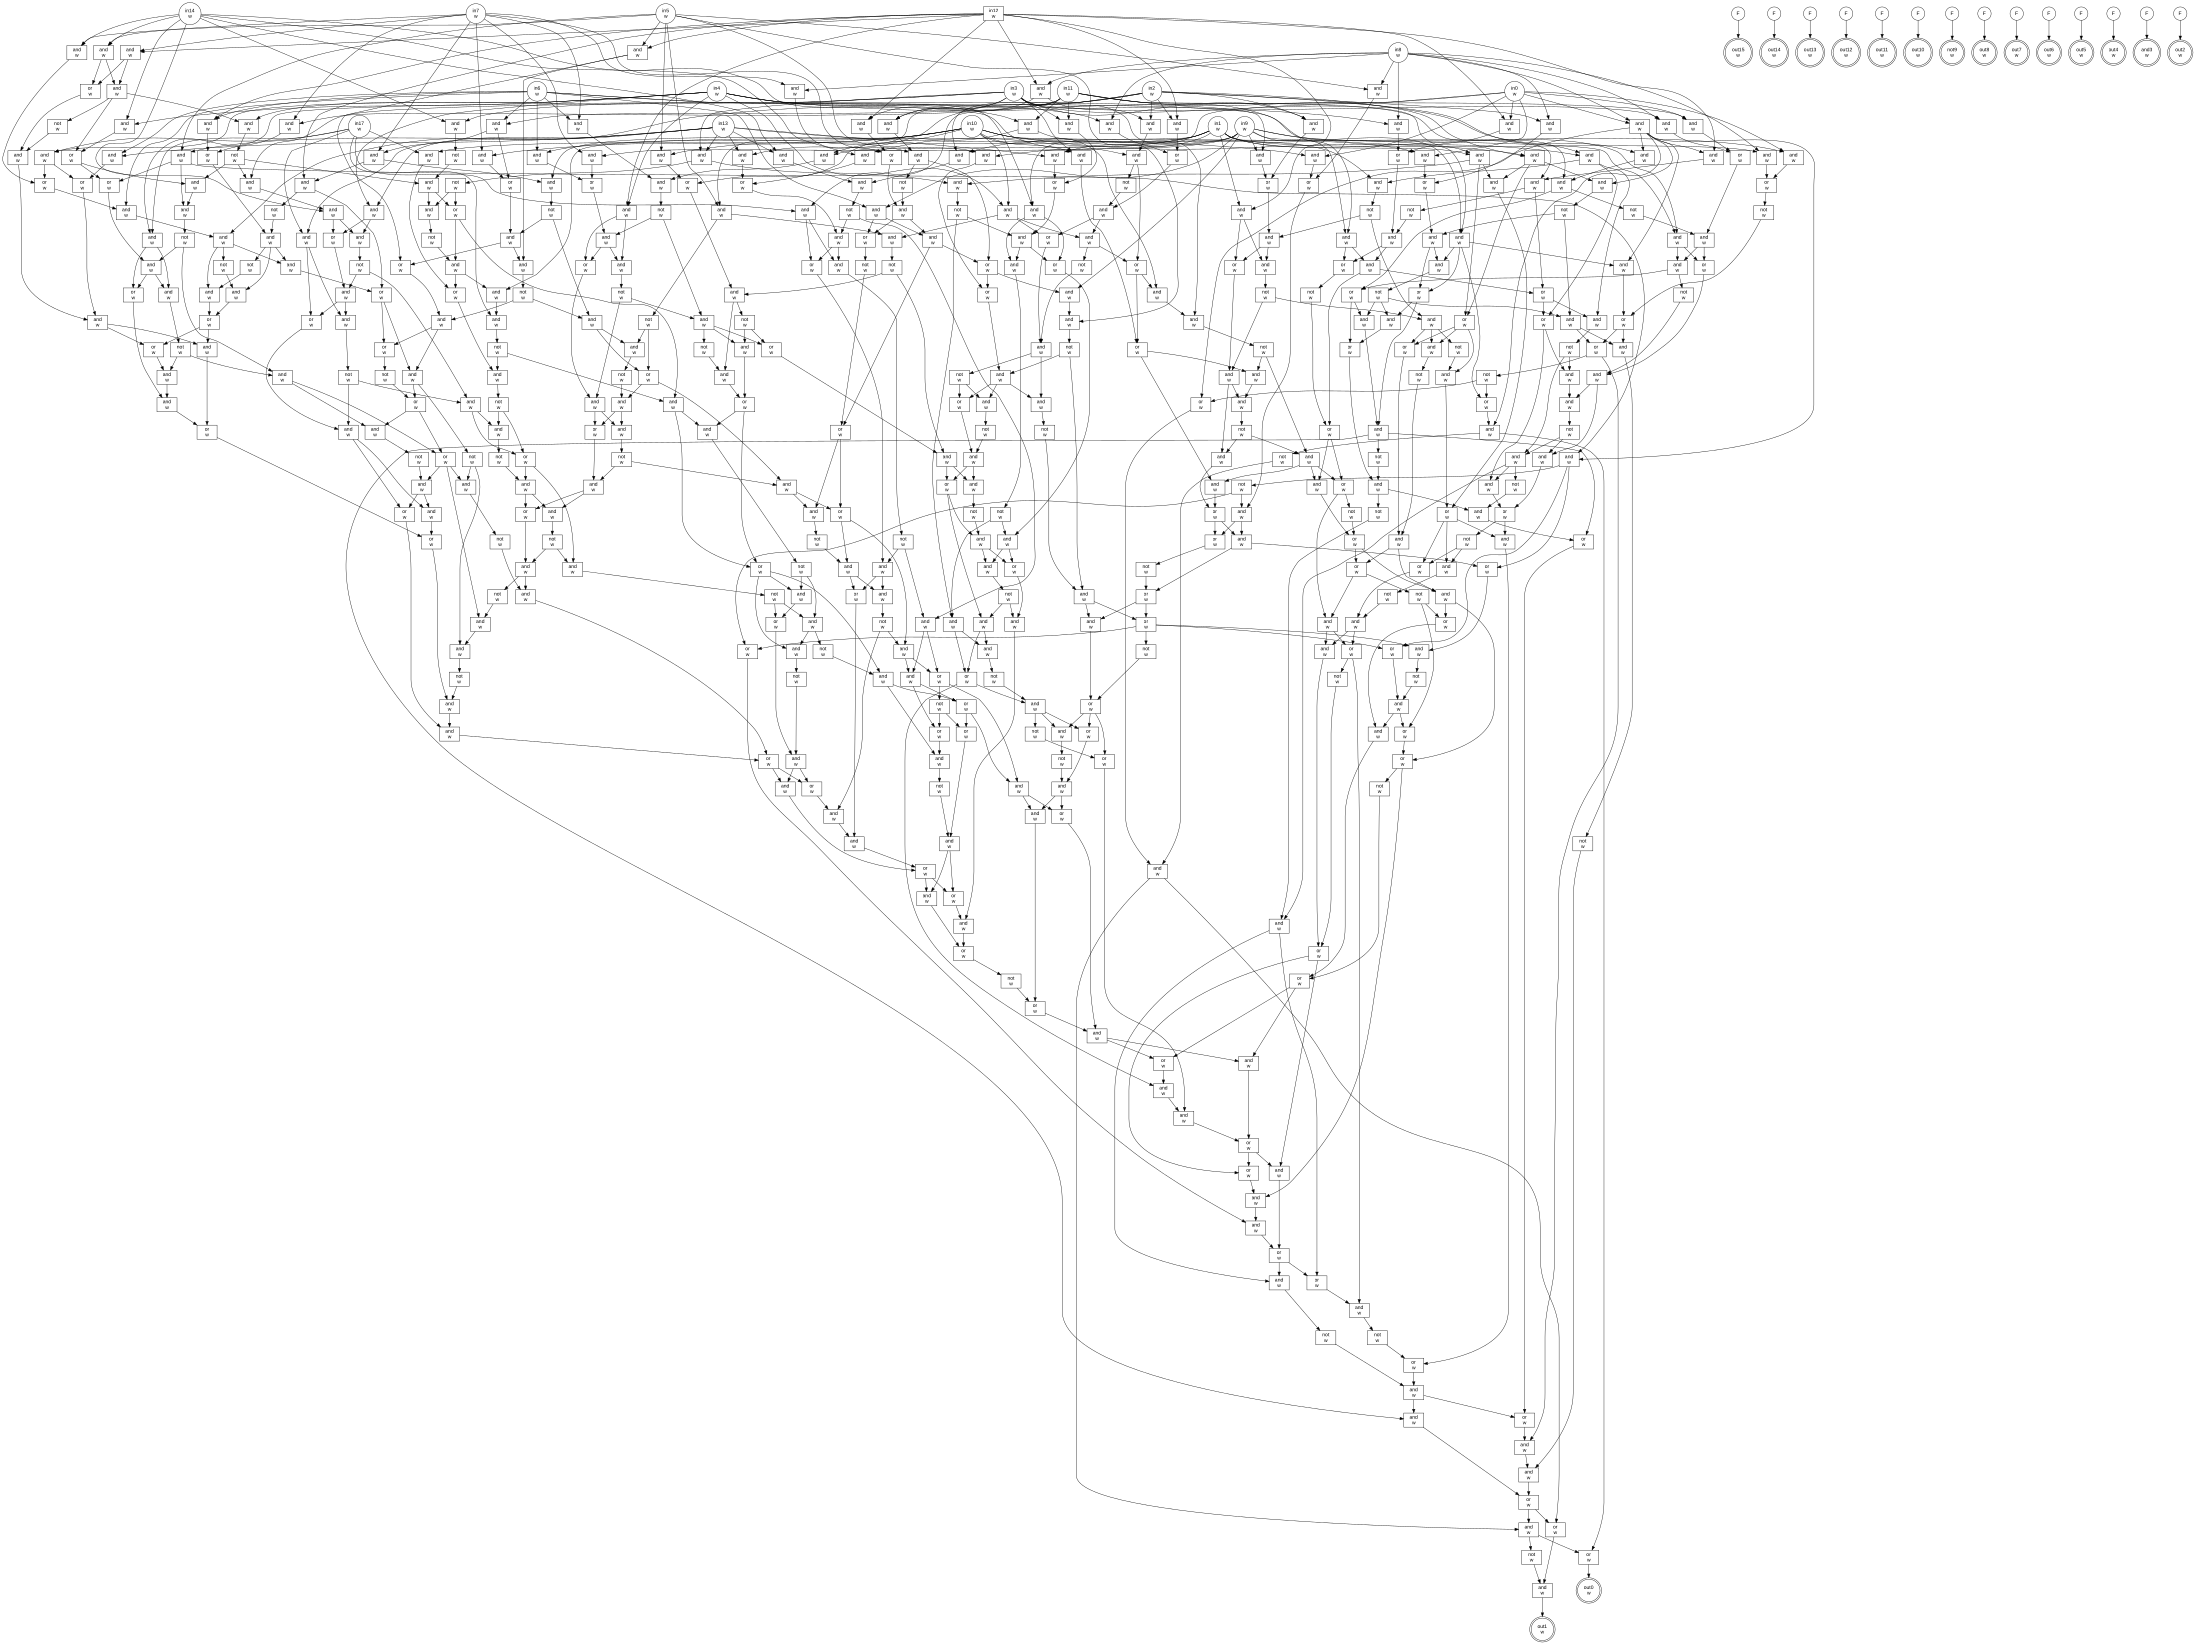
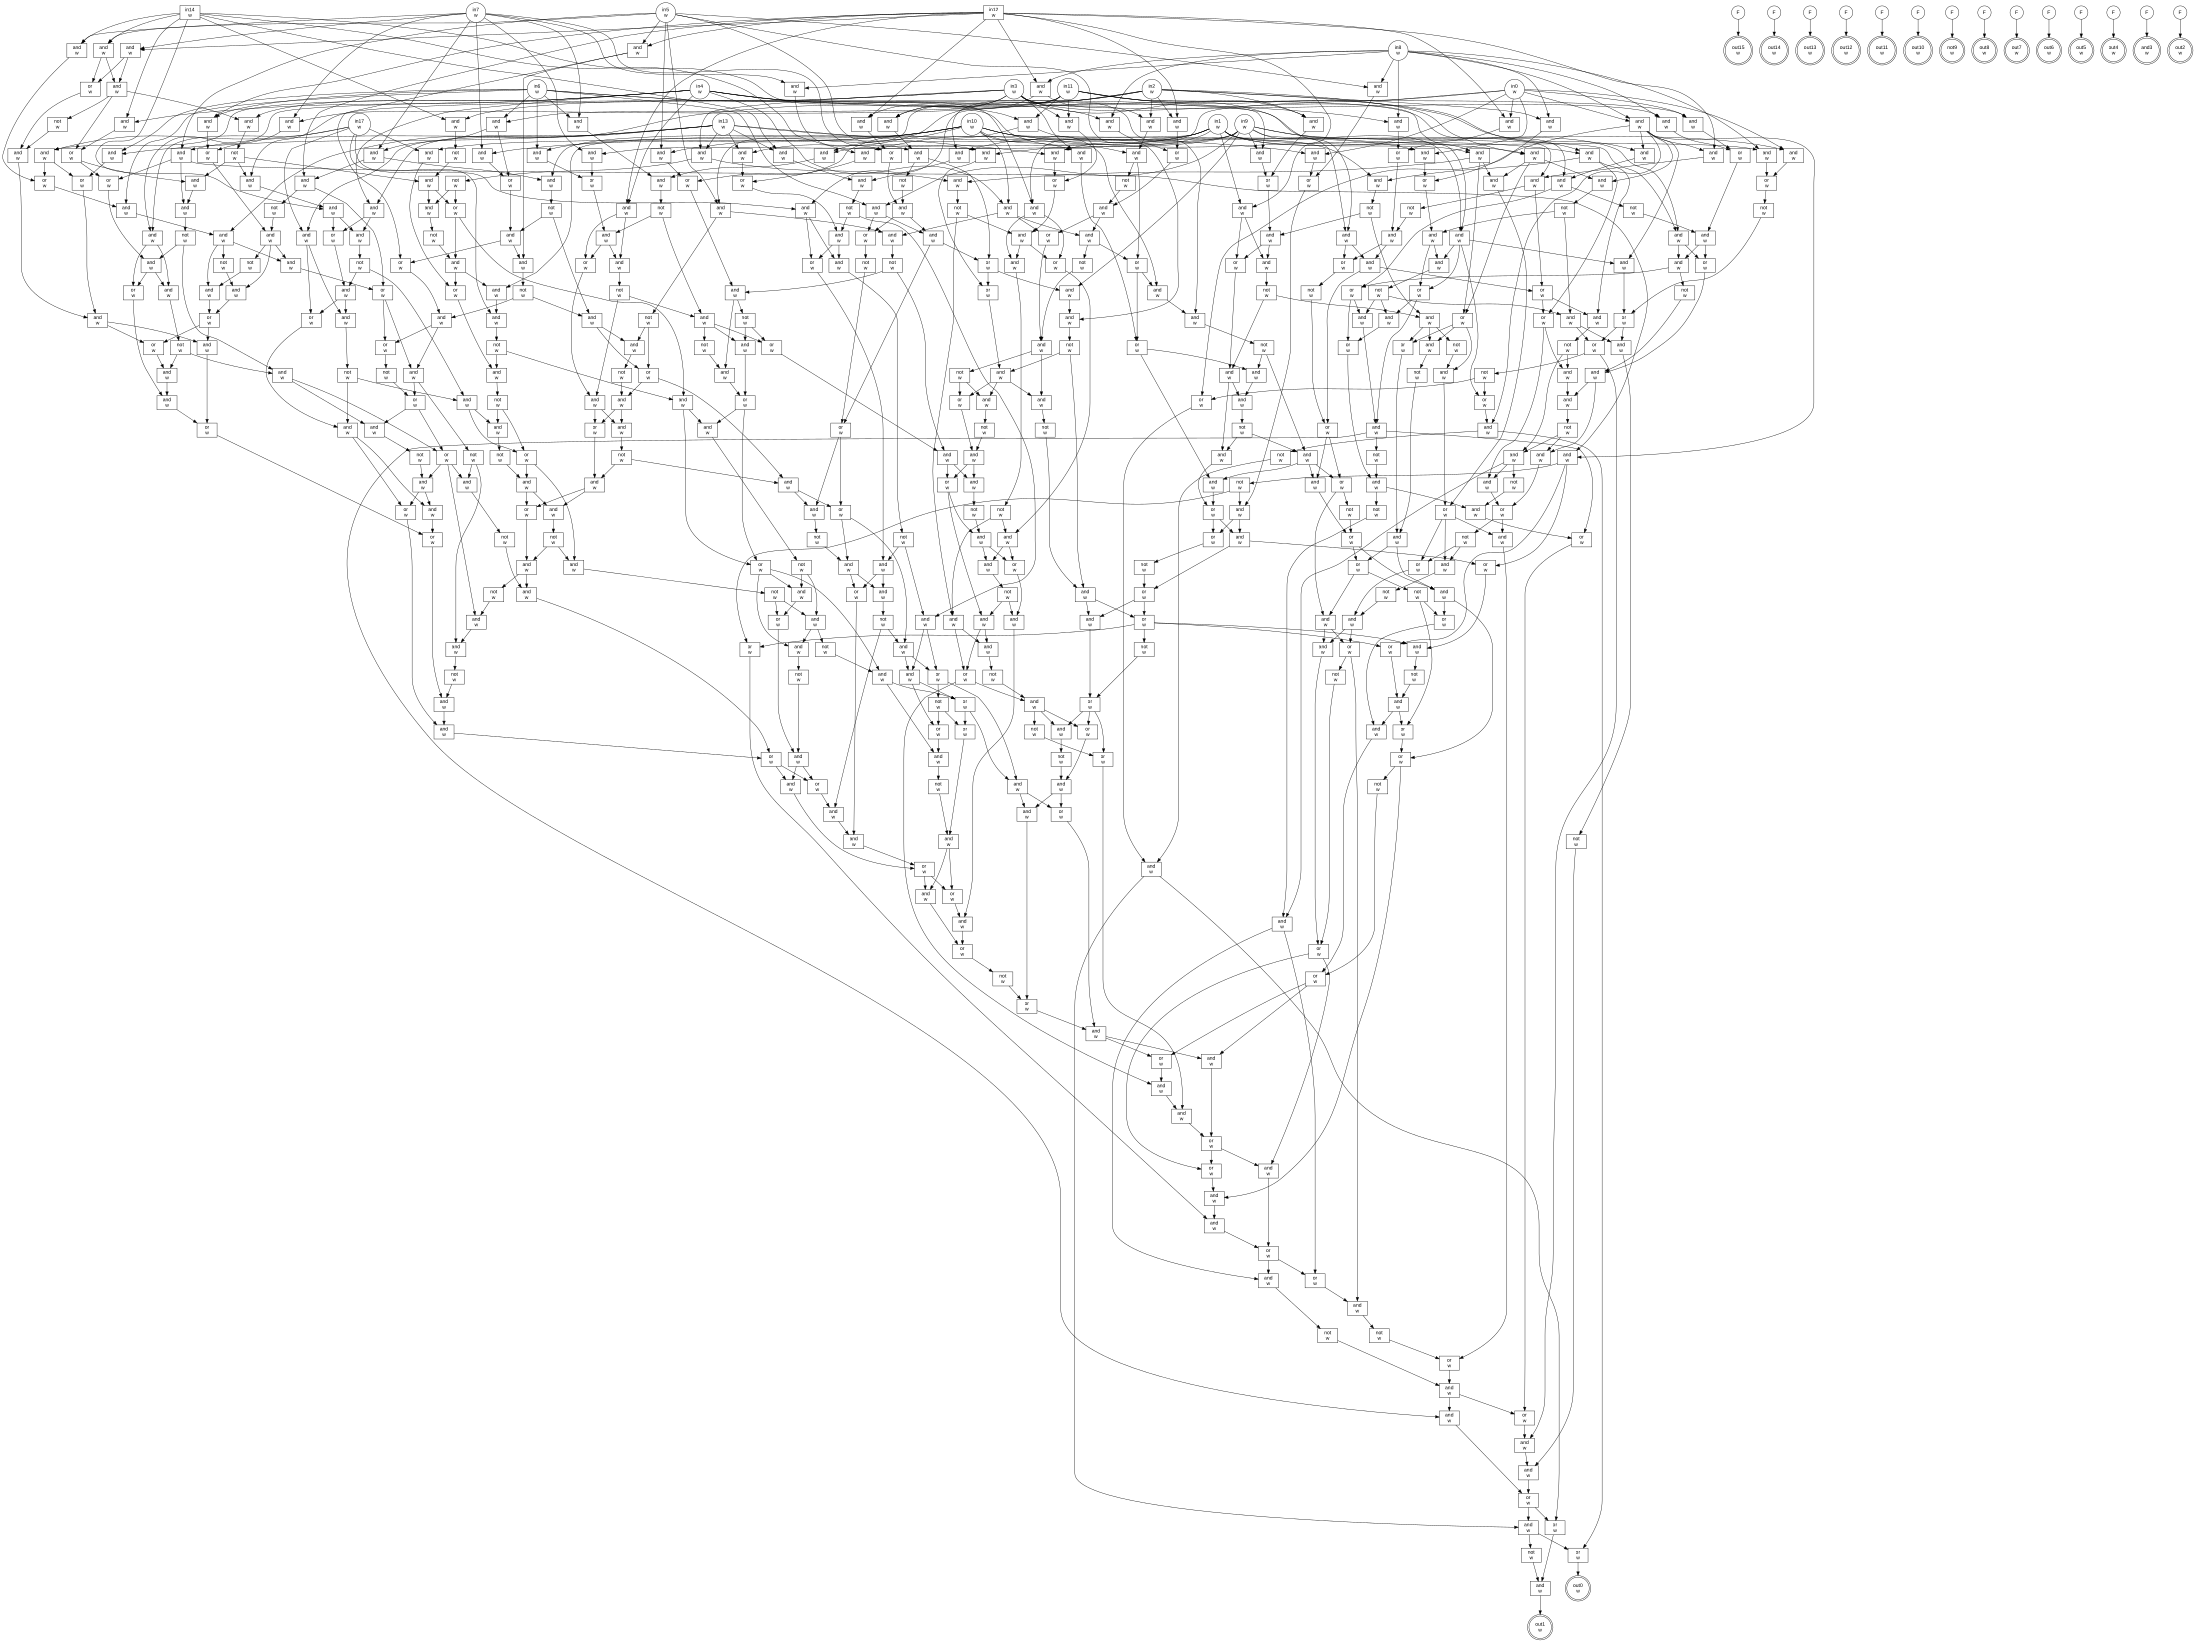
(190, 14) -> (190, 13)
